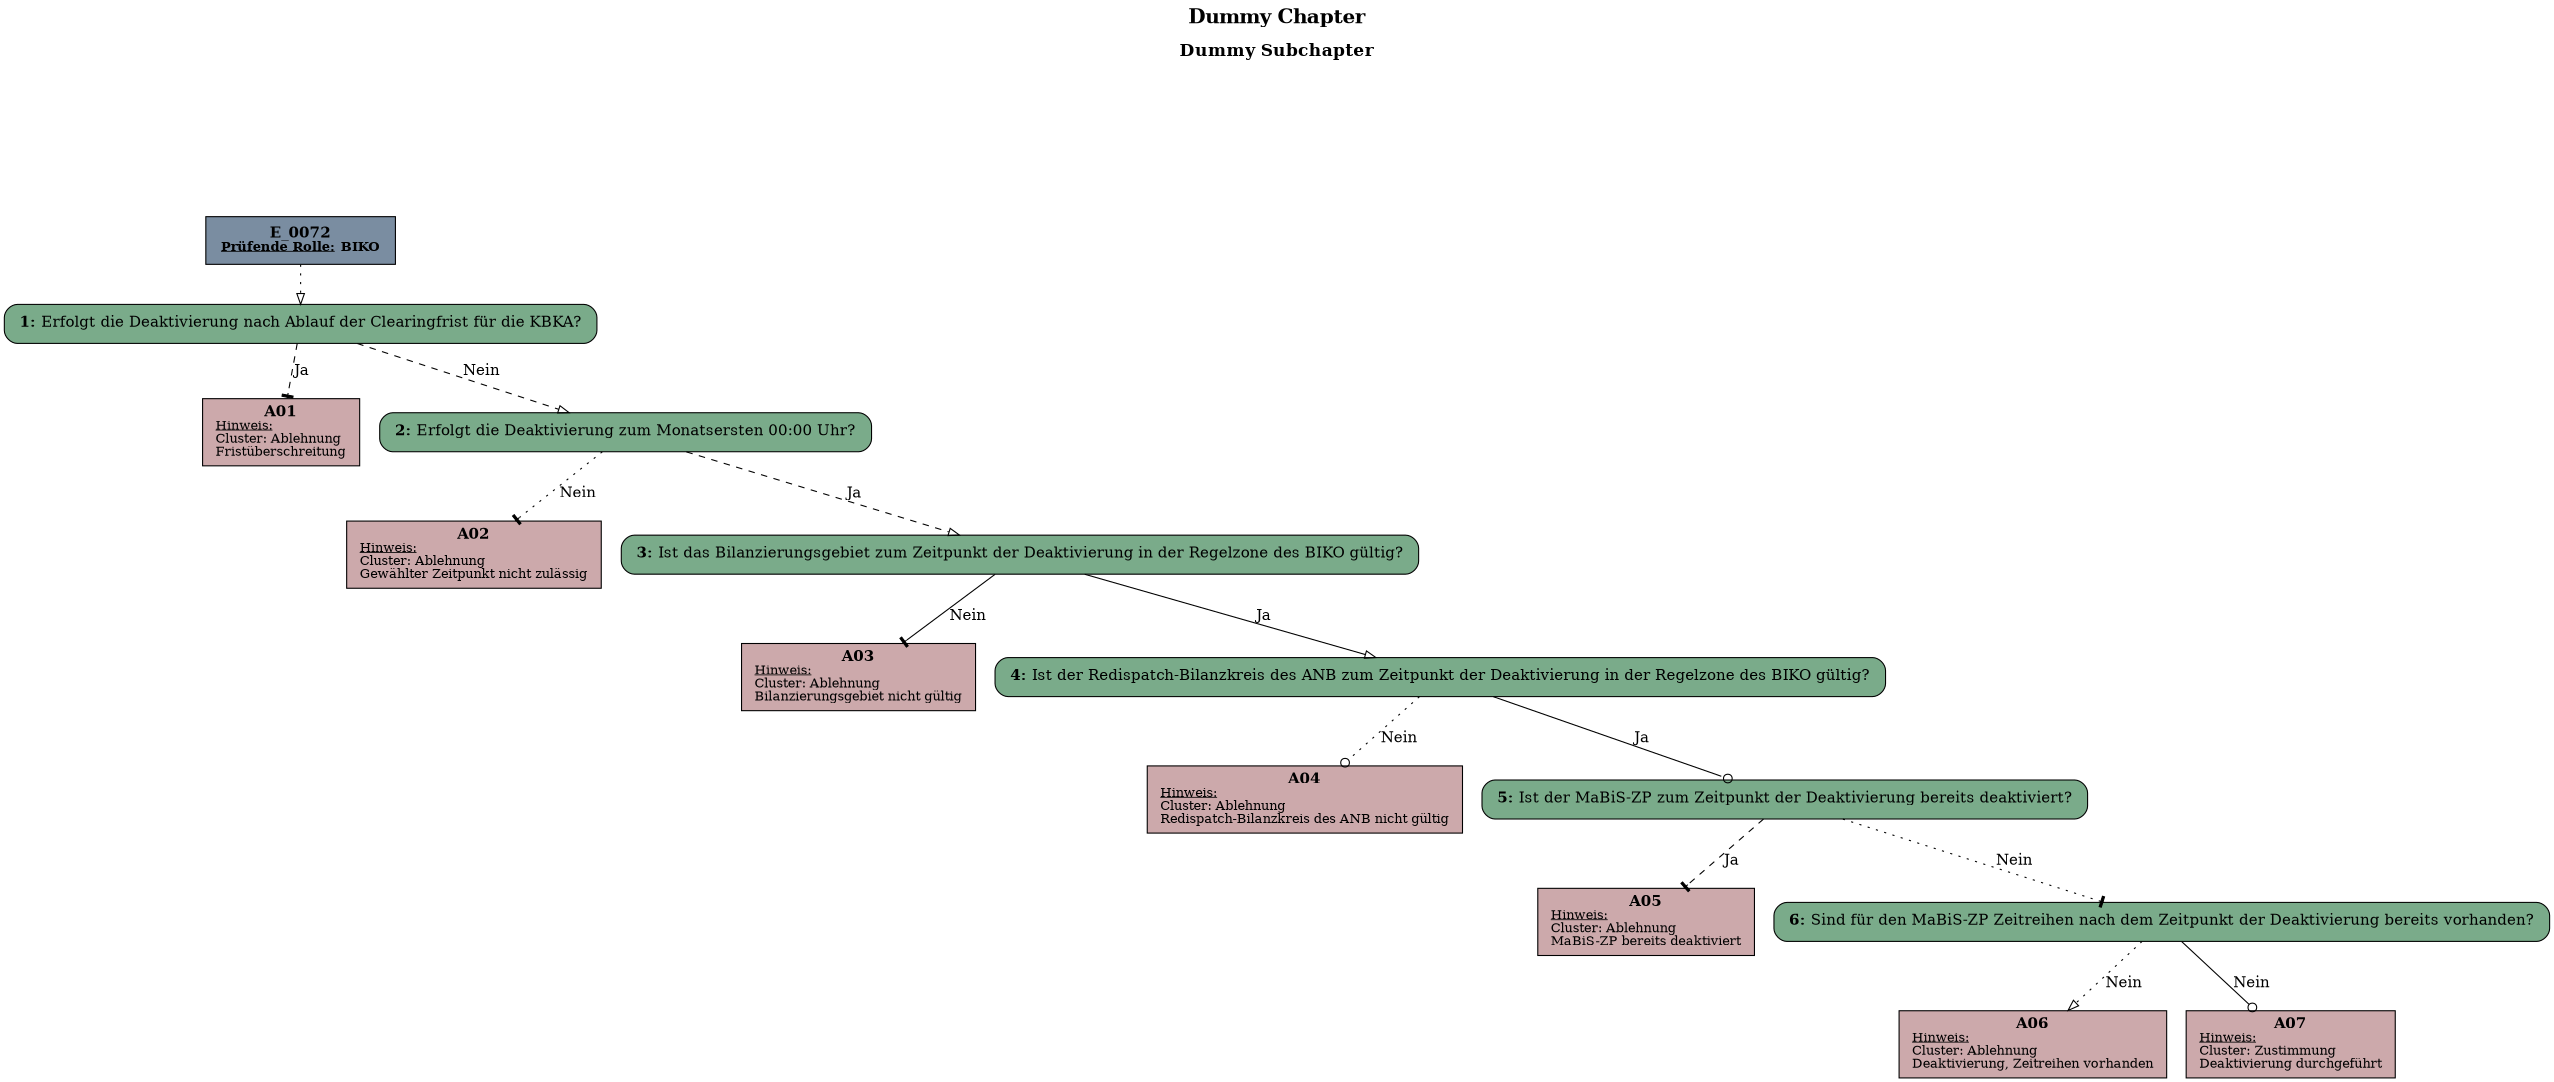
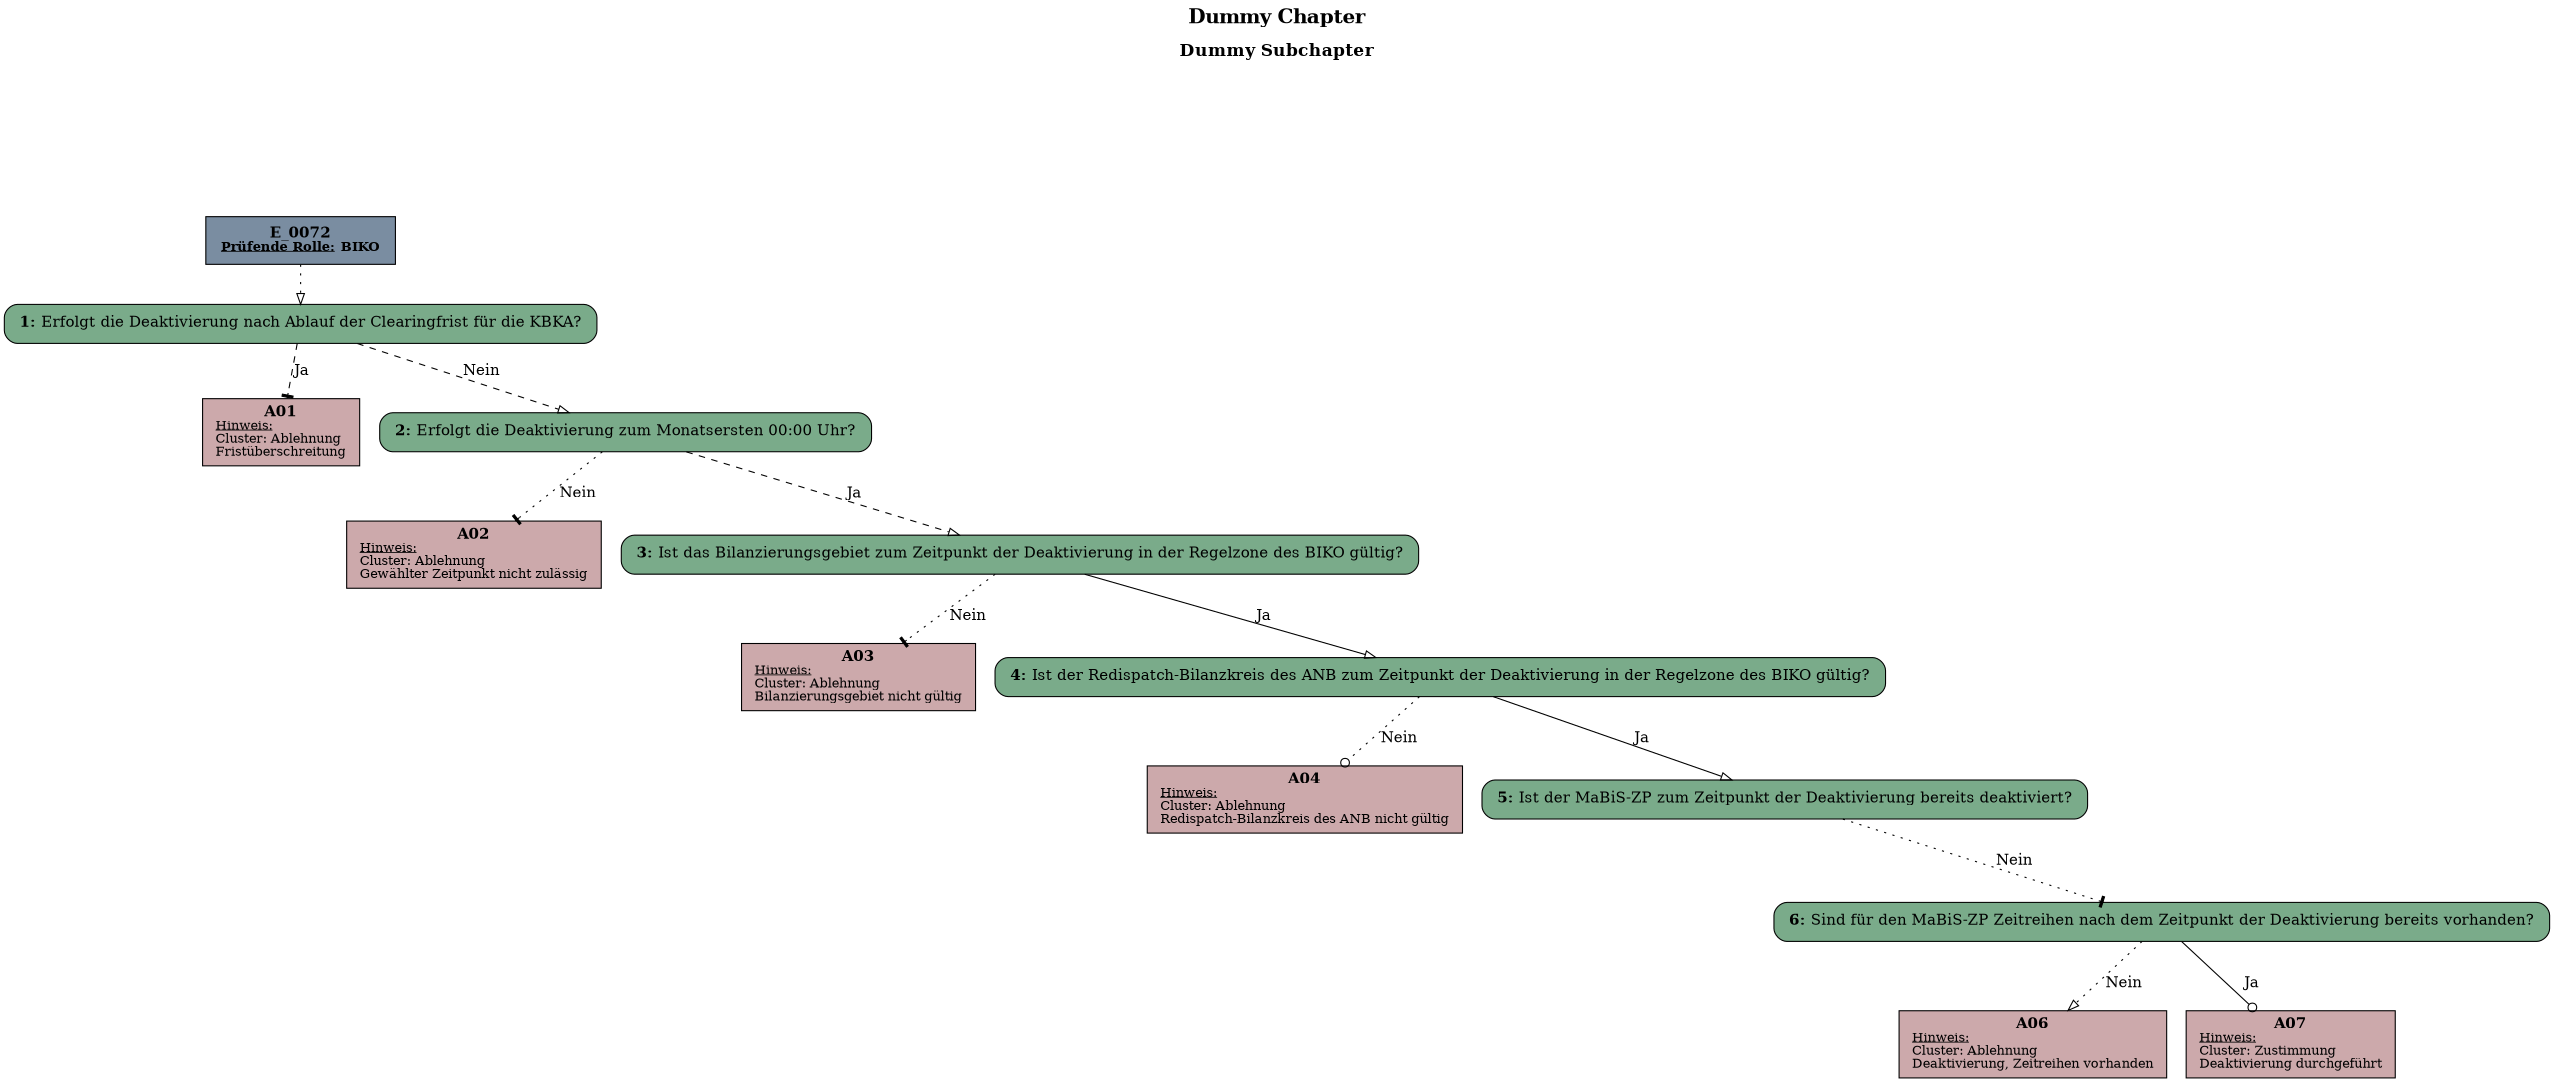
(951, 607) -> (951, 607)
(1607, 736) -> (1607, 736)
(1646, 922) -> none
(2252, 983) -> (2252, 983)
